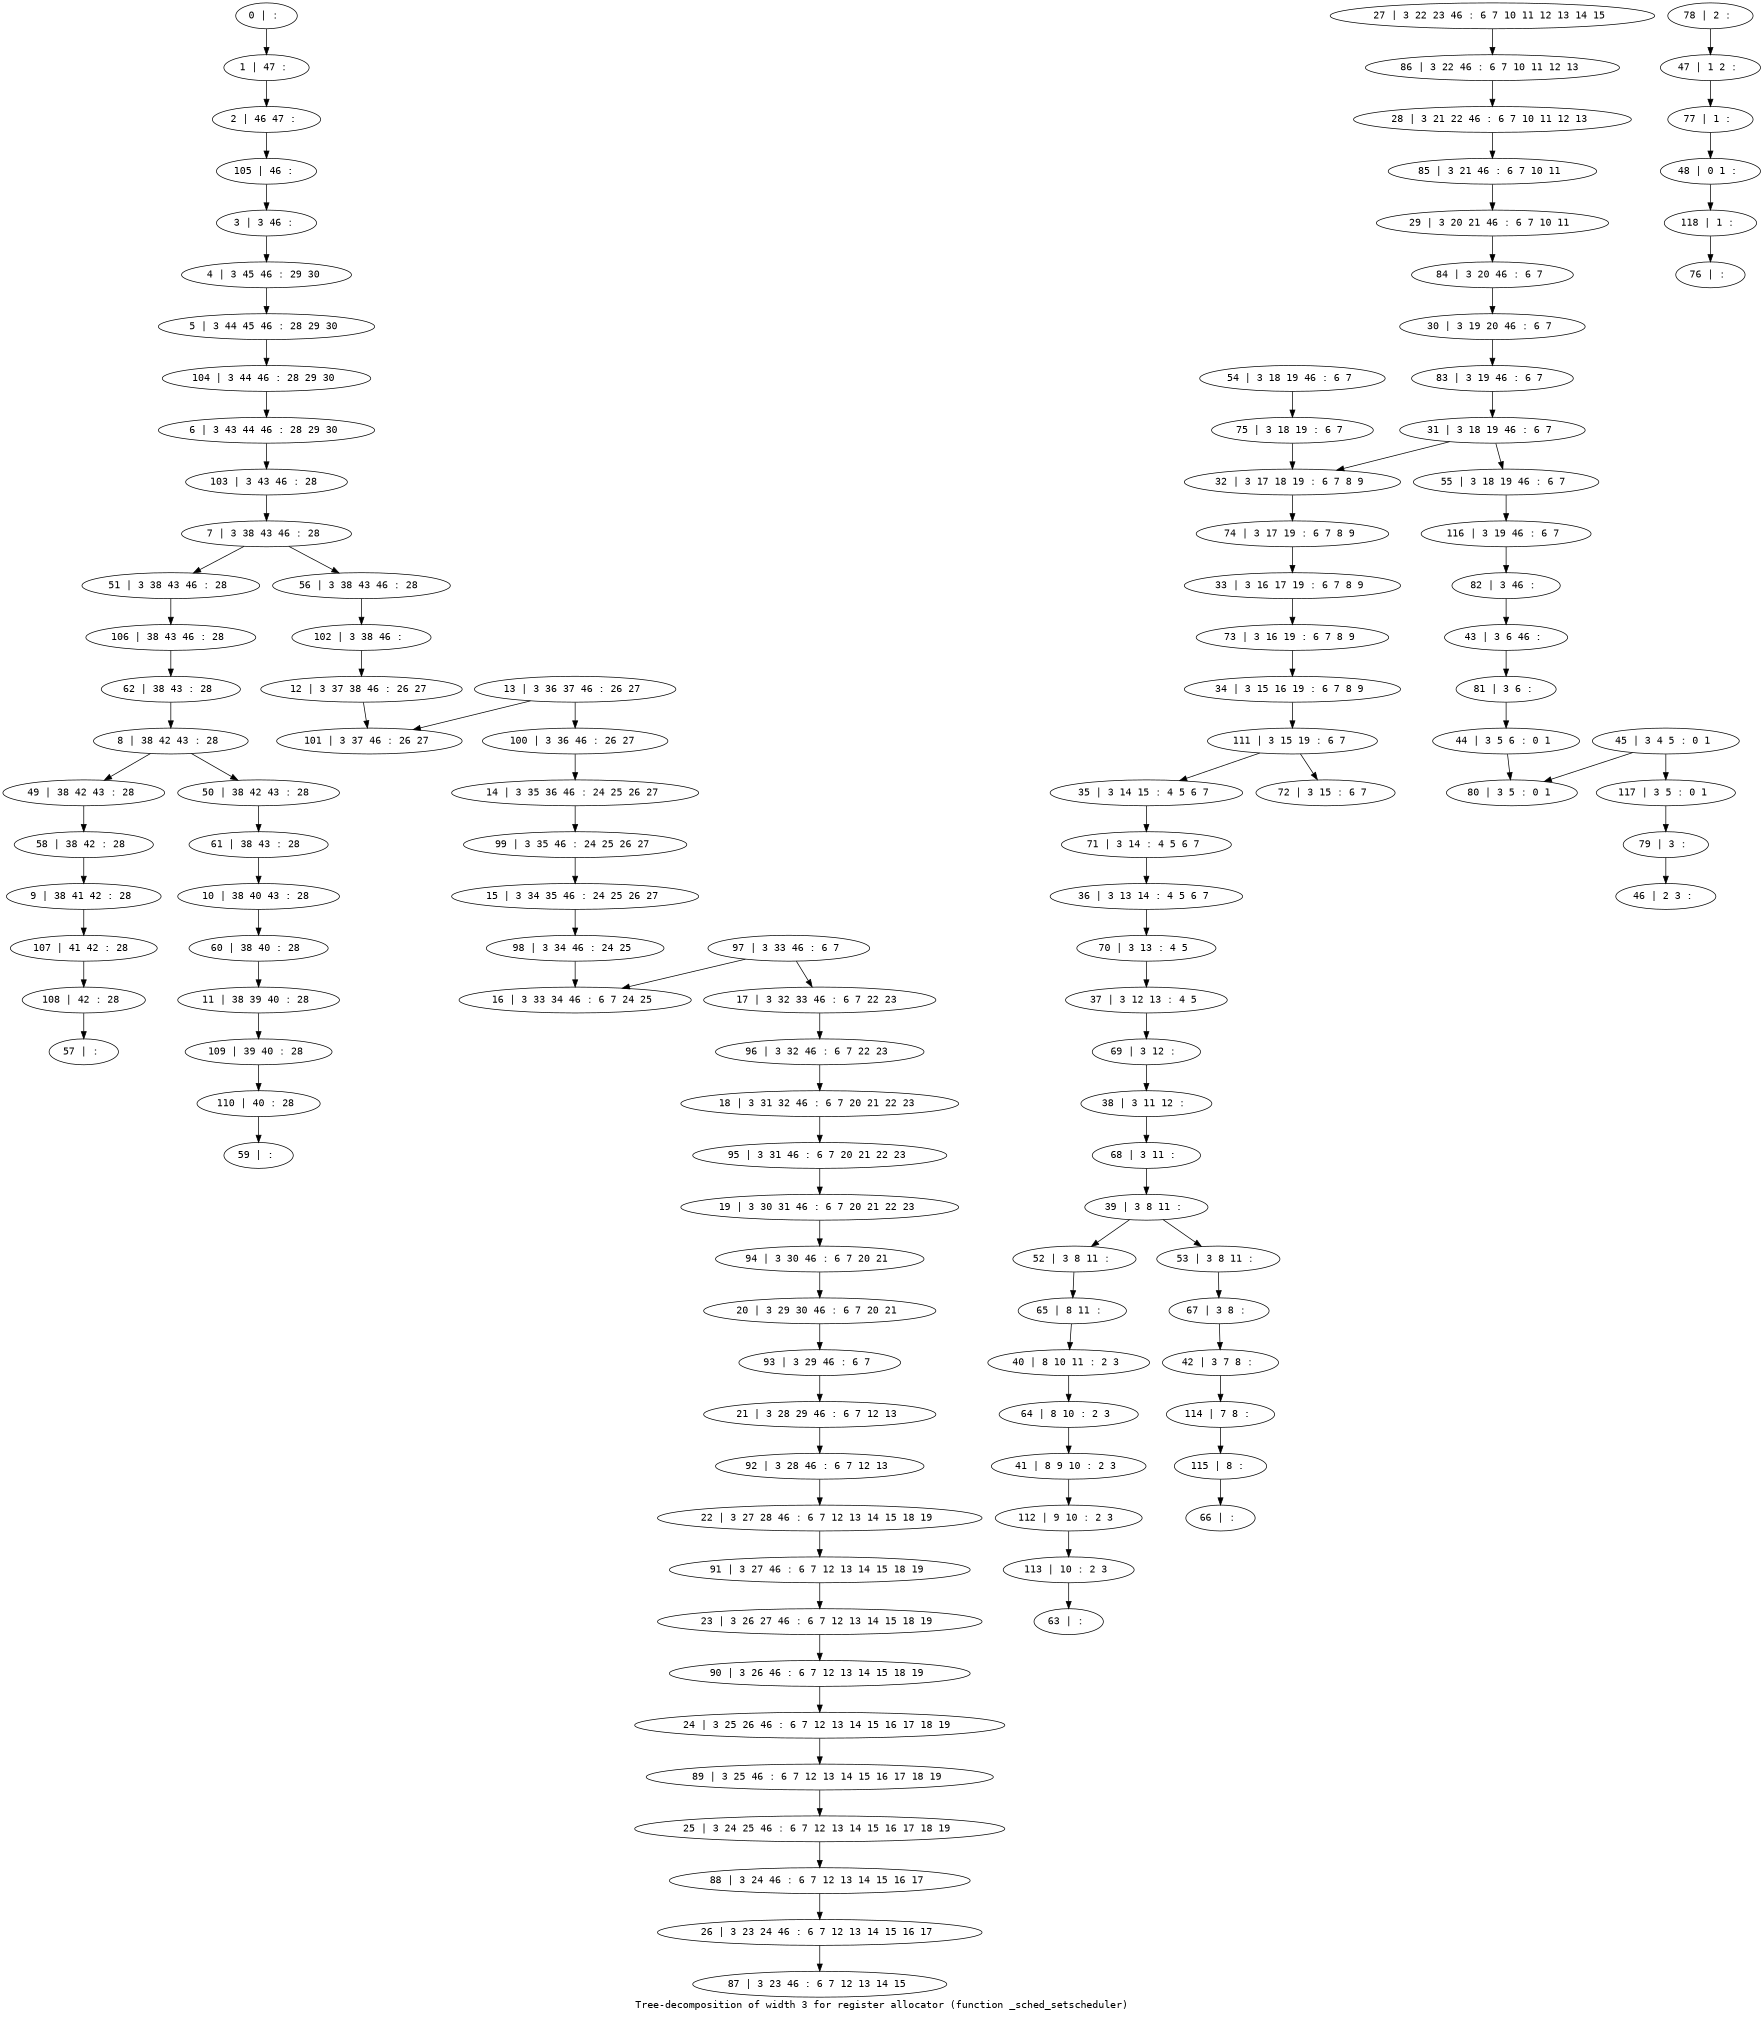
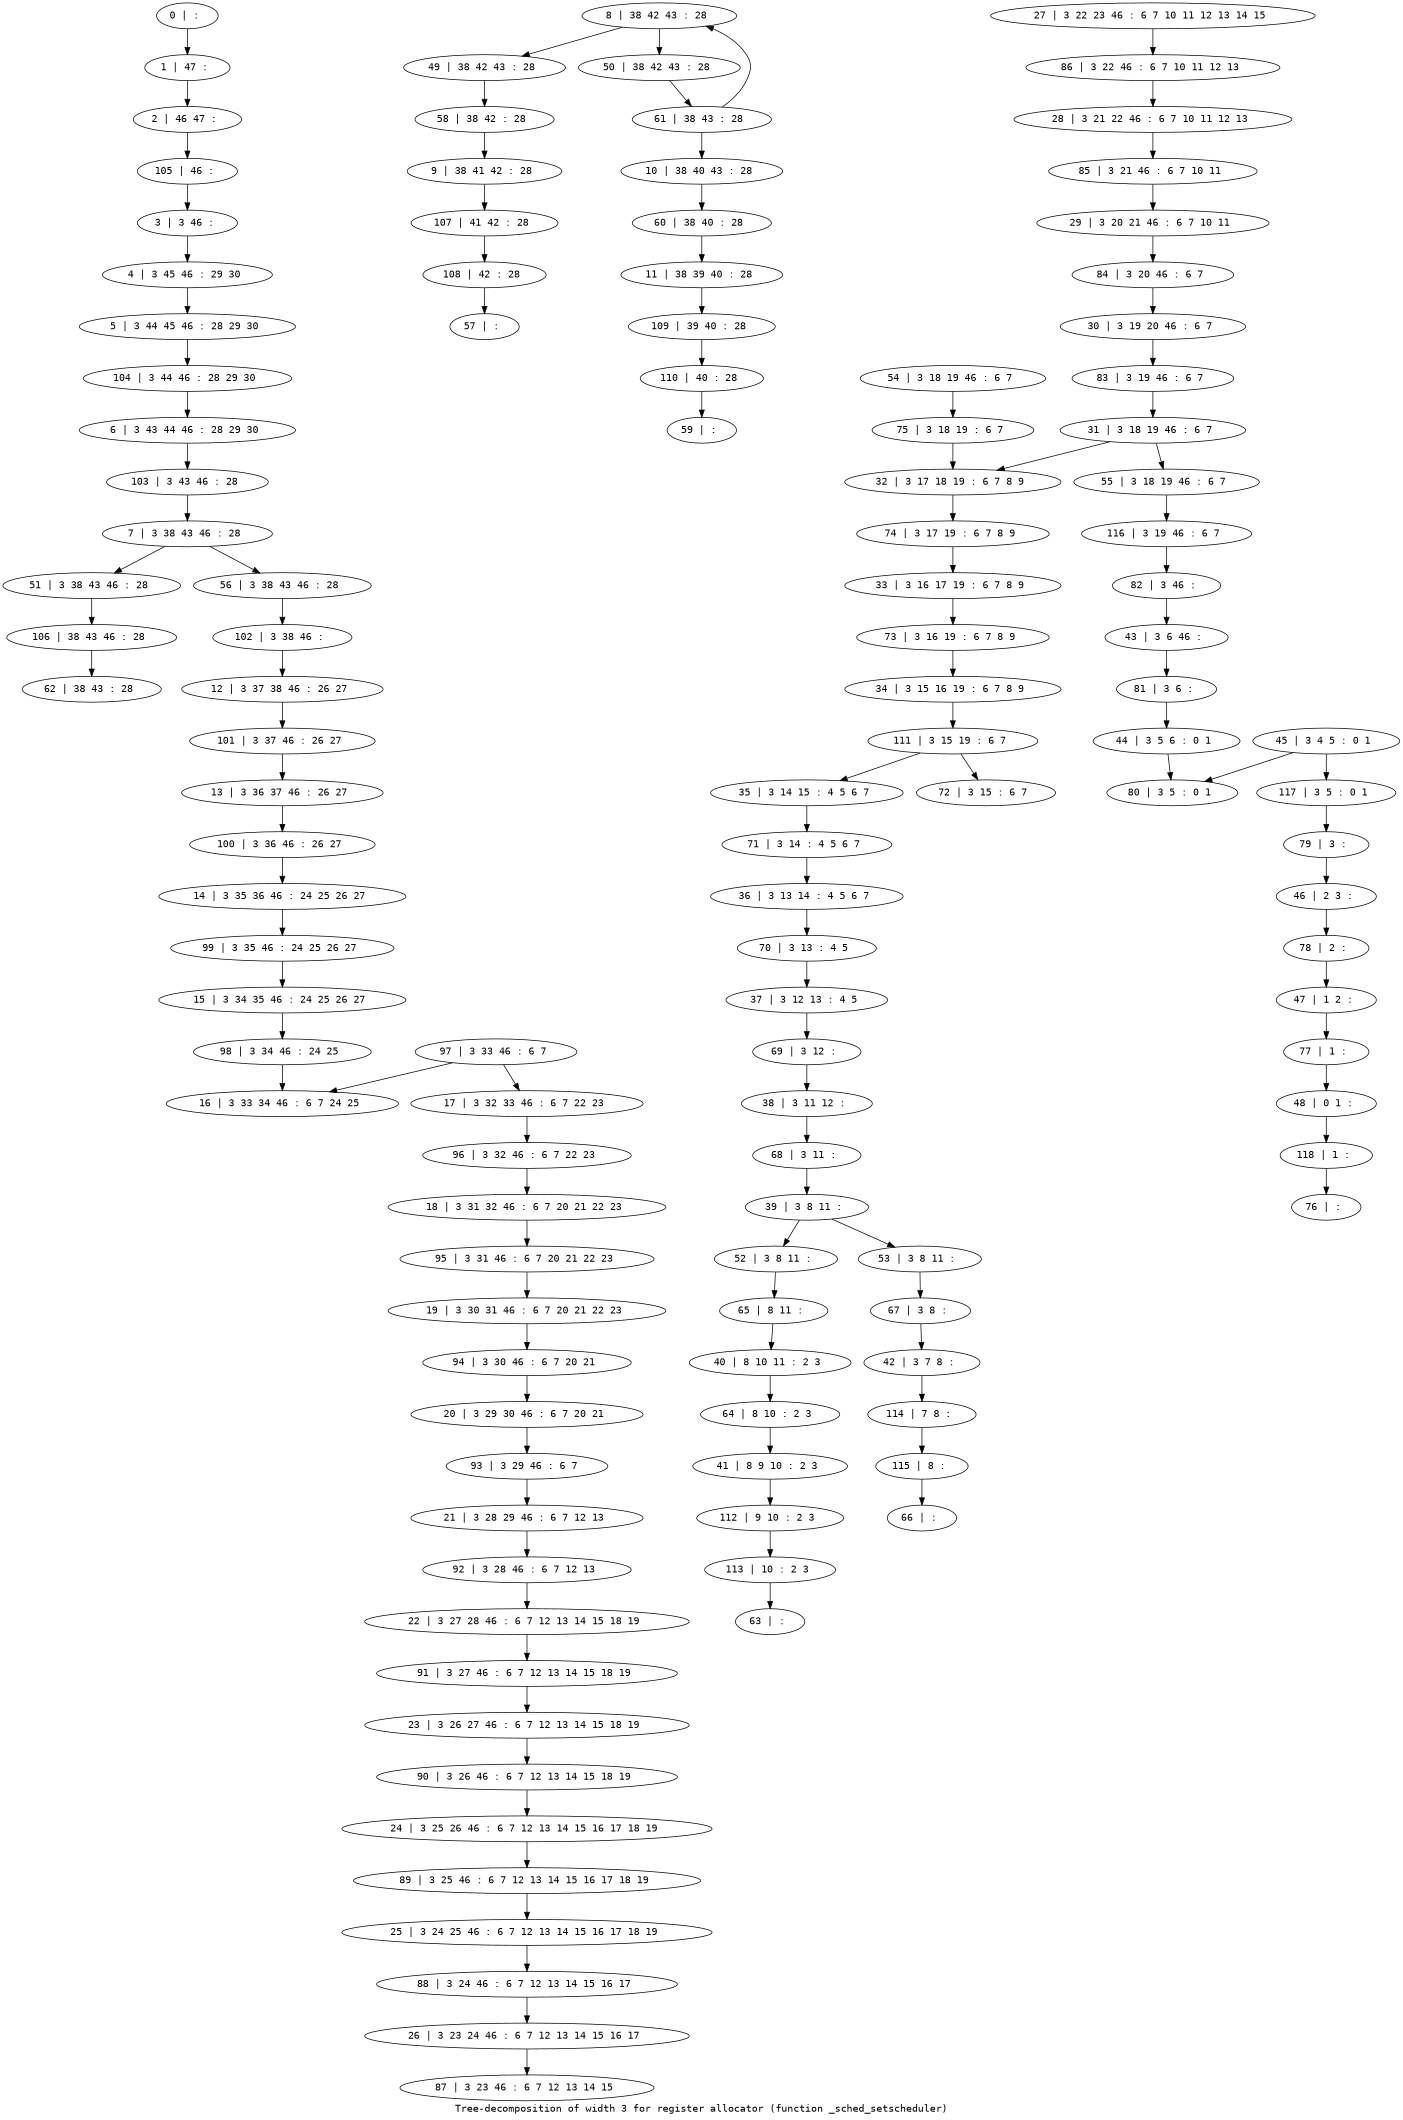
(171, 712) -> (750, 64)
(475, 714) -> (282, 763)
none -> (1326, 919)
